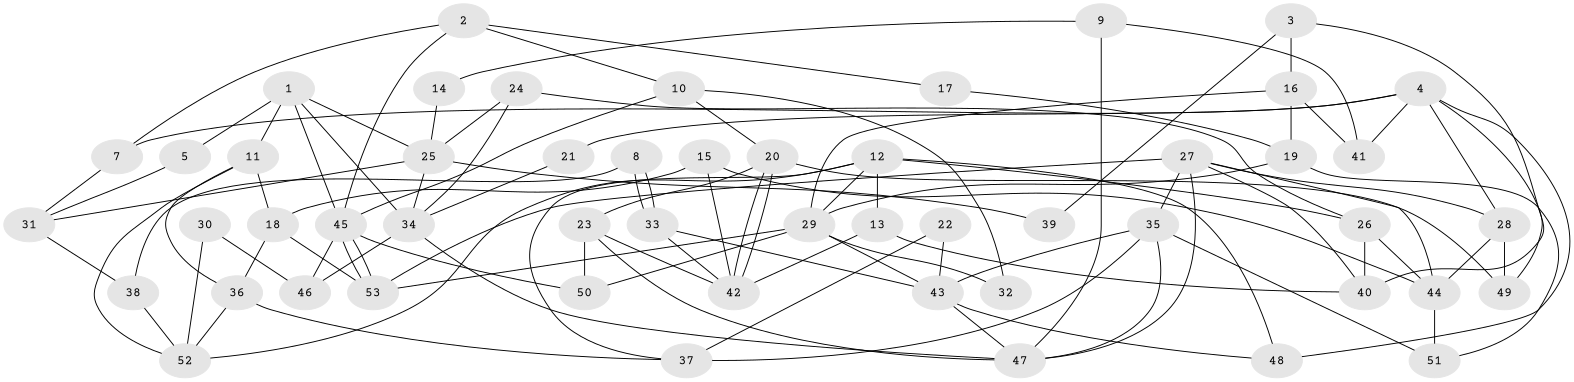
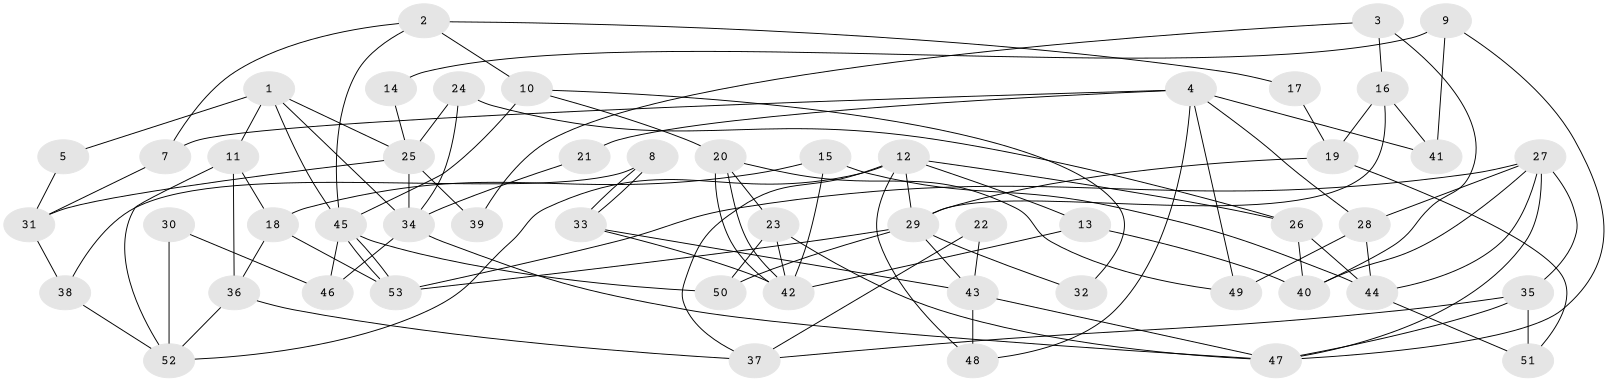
(1043, 253) -> none
